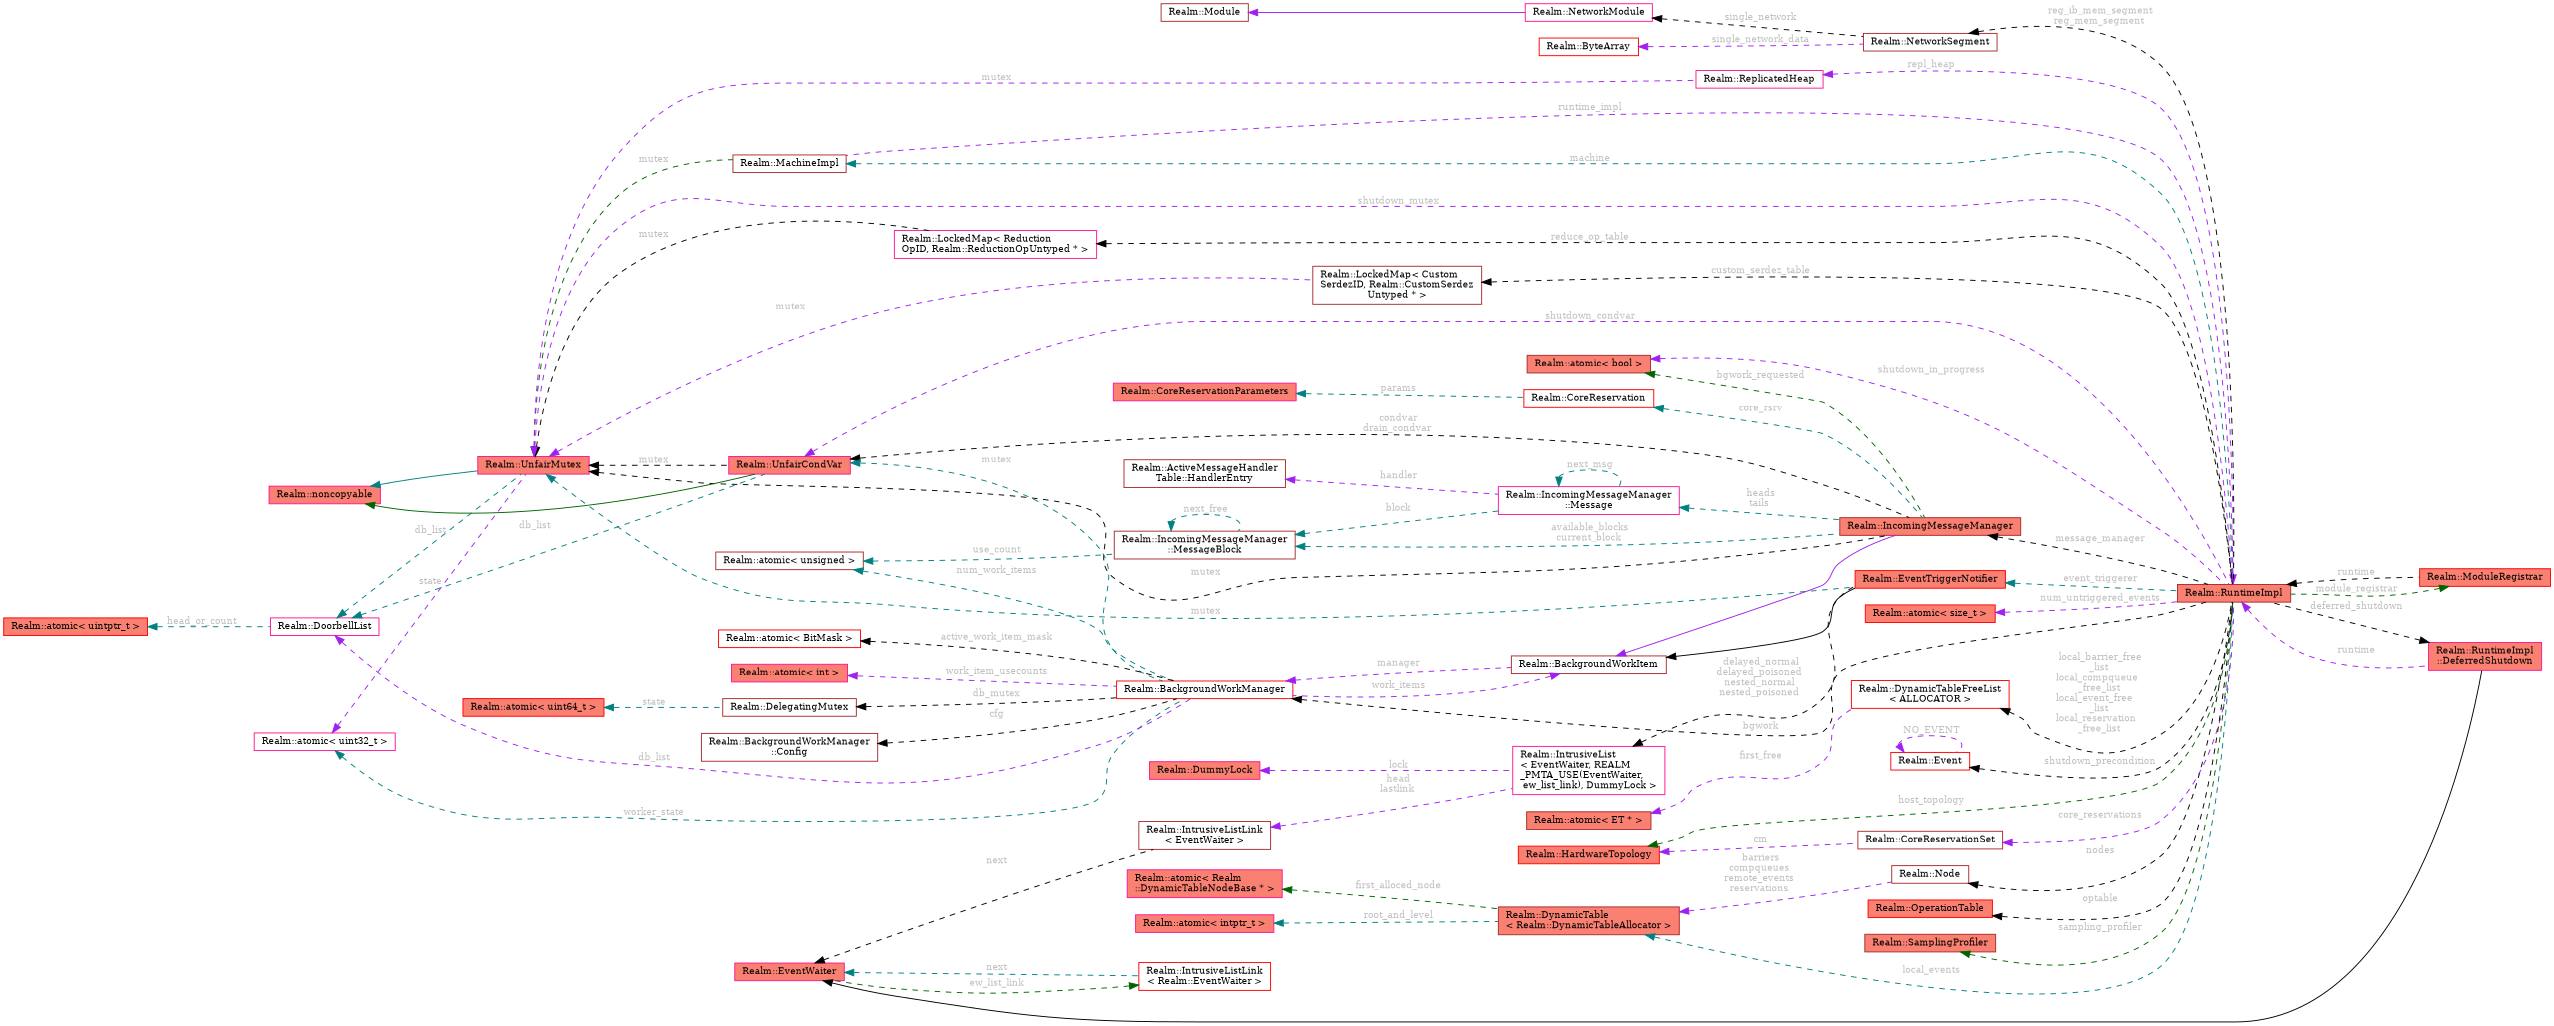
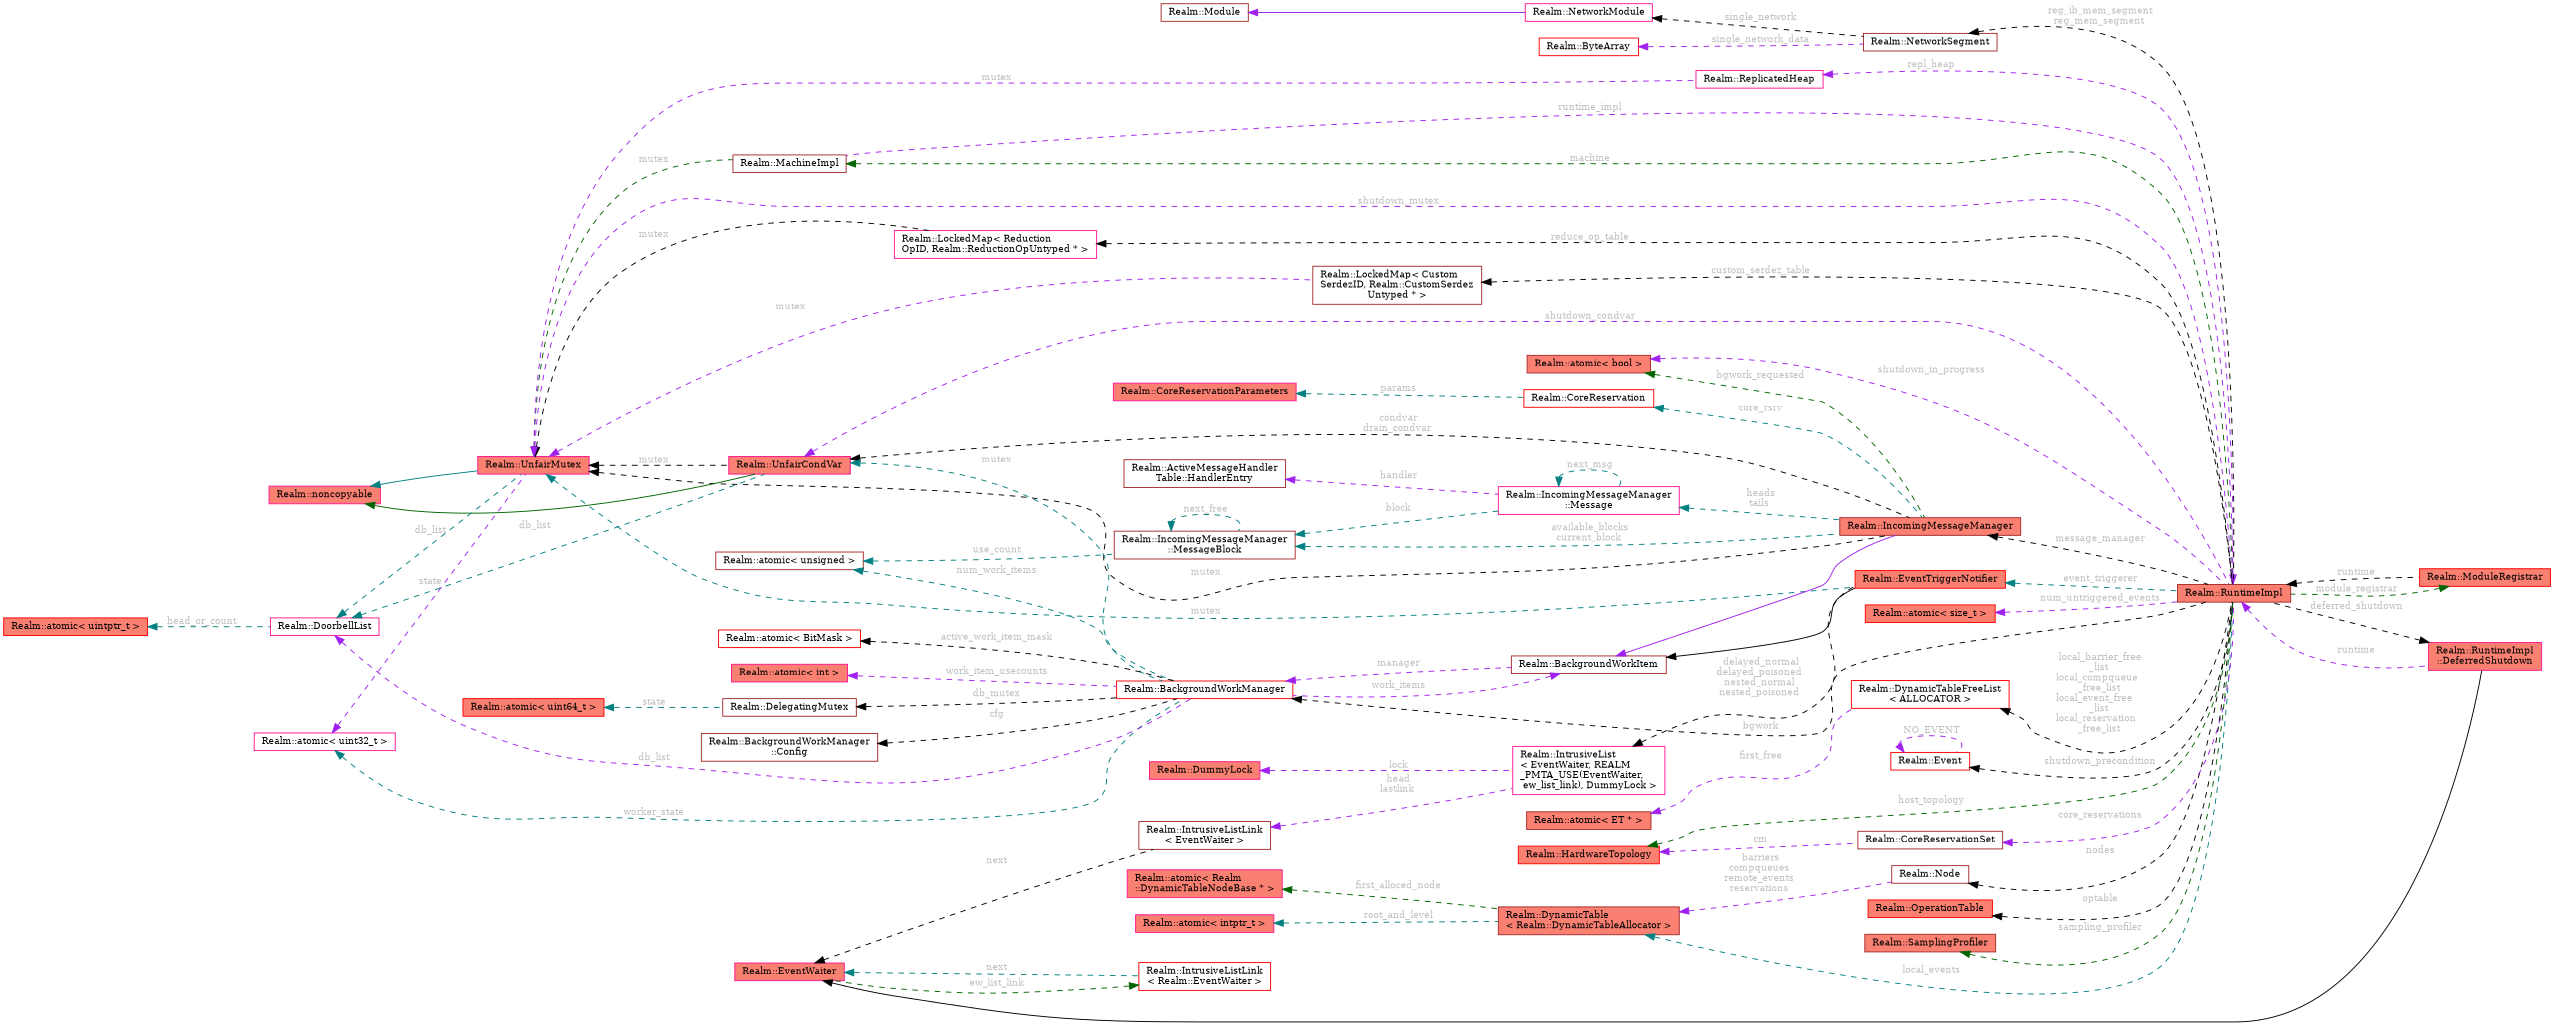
(1715, 164) -> (1715, 164)
